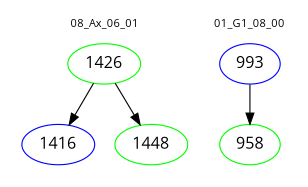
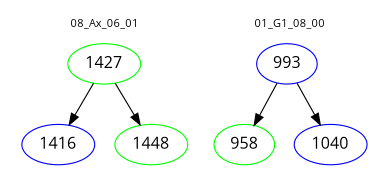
(104, 64) -> (104, 64)
none -> (331, 145)
